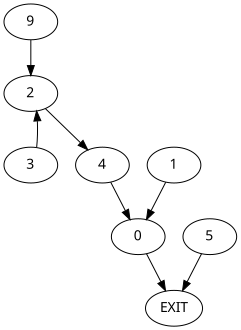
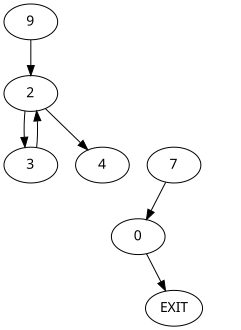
none -> (24, 124)
(174, 165) -> (174, 165)
(118, 196) -> none
(210, 237) -> none
